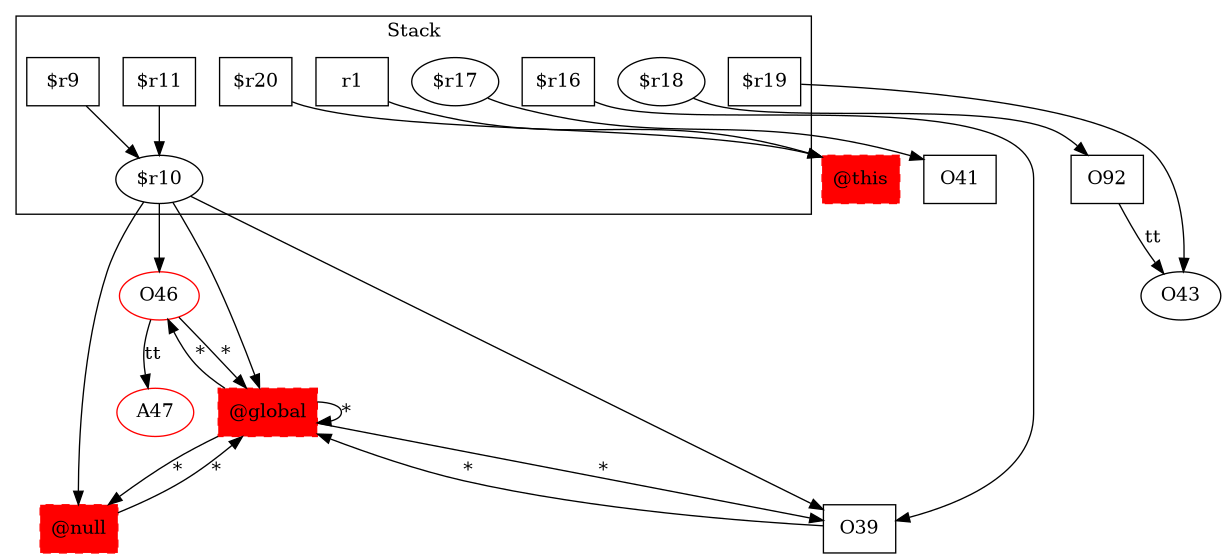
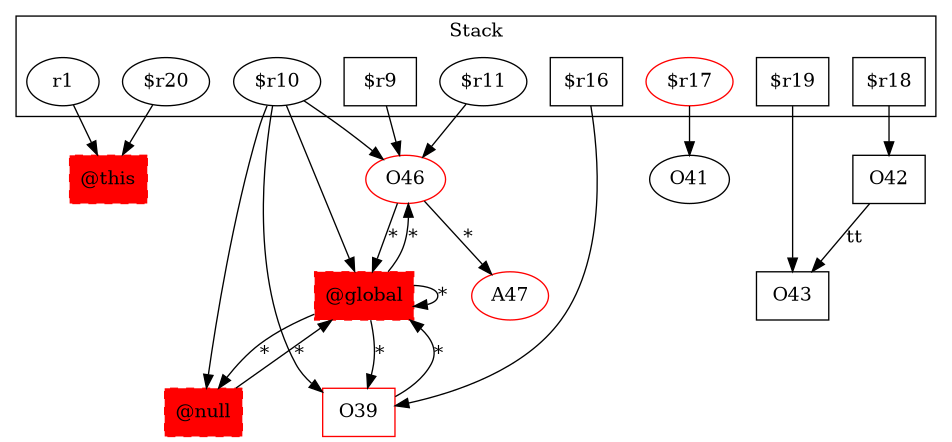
(159, 82) -> (483, 82)
(256, 82) -> (166, 82)
(352, 82) -> (63, 82)
(455, 82) -> (690, 82)
(661, 82) -> (889, 82)
(159, 124) -> (449, 125)
(108, 127) -> (391, 125)
(960, 179) -> (690, 179)
(1107, 179) -> (889, 179)
(1181, 296) -> (793, 296)
(153, 354) -> (468, 238)
(860, 529) -> (359, 412)
